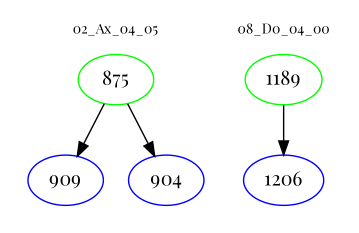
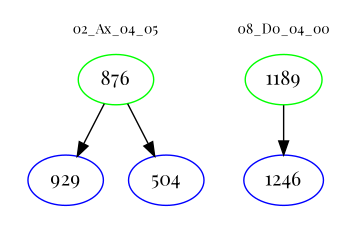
(116, 80) -> (116, 80)
(66, 180) -> (66, 180)
(166, 180) -> (166, 180)
(284, 180) -> (284, 180)
